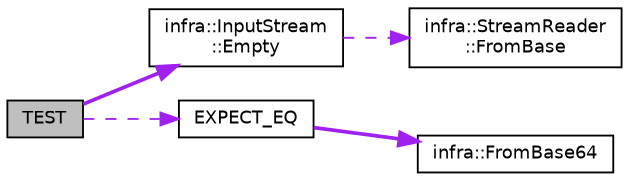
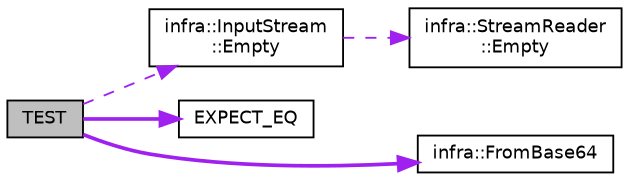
(516, 38) -> (516, 38)
(121, 88) -> (121, 88)
(121, 119) -> (121, 119)
(356, 133) -> (239, 164)
